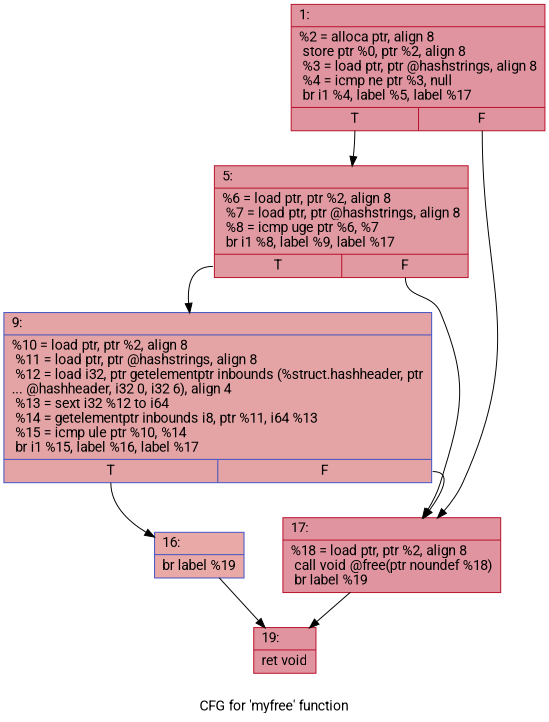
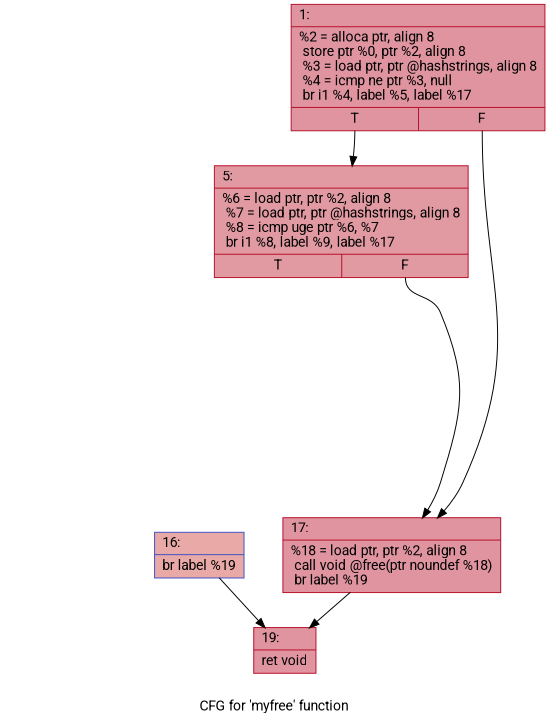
(218, 398) -> none
